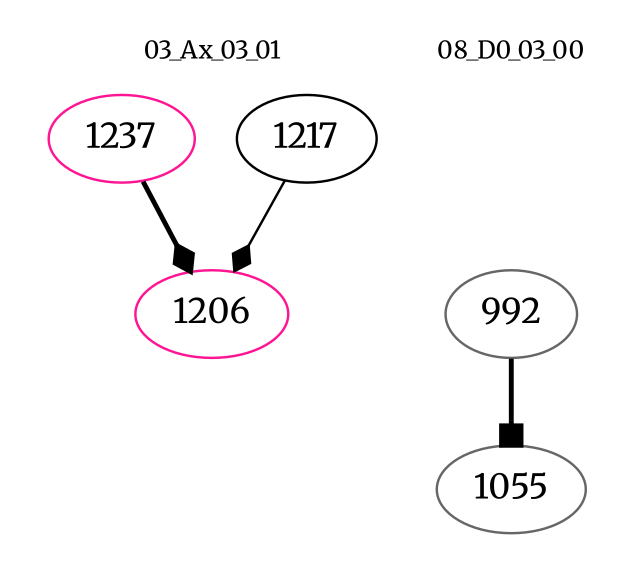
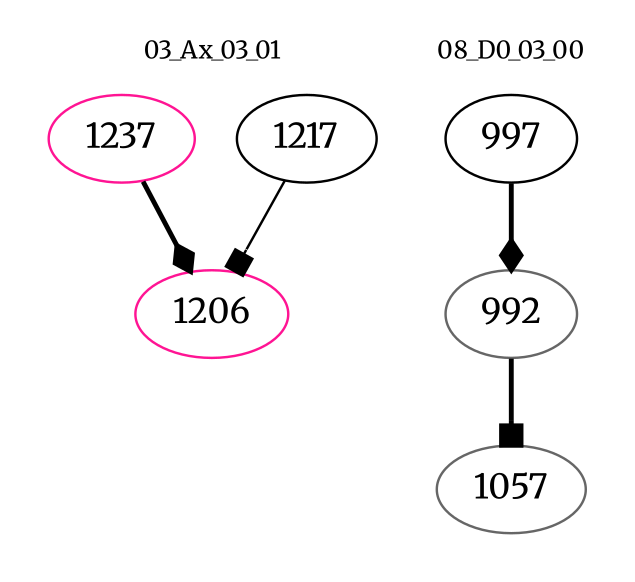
none -> (511, 139)
(266, 215) -> (266, 215)
(511, 489) -> (511, 489)
